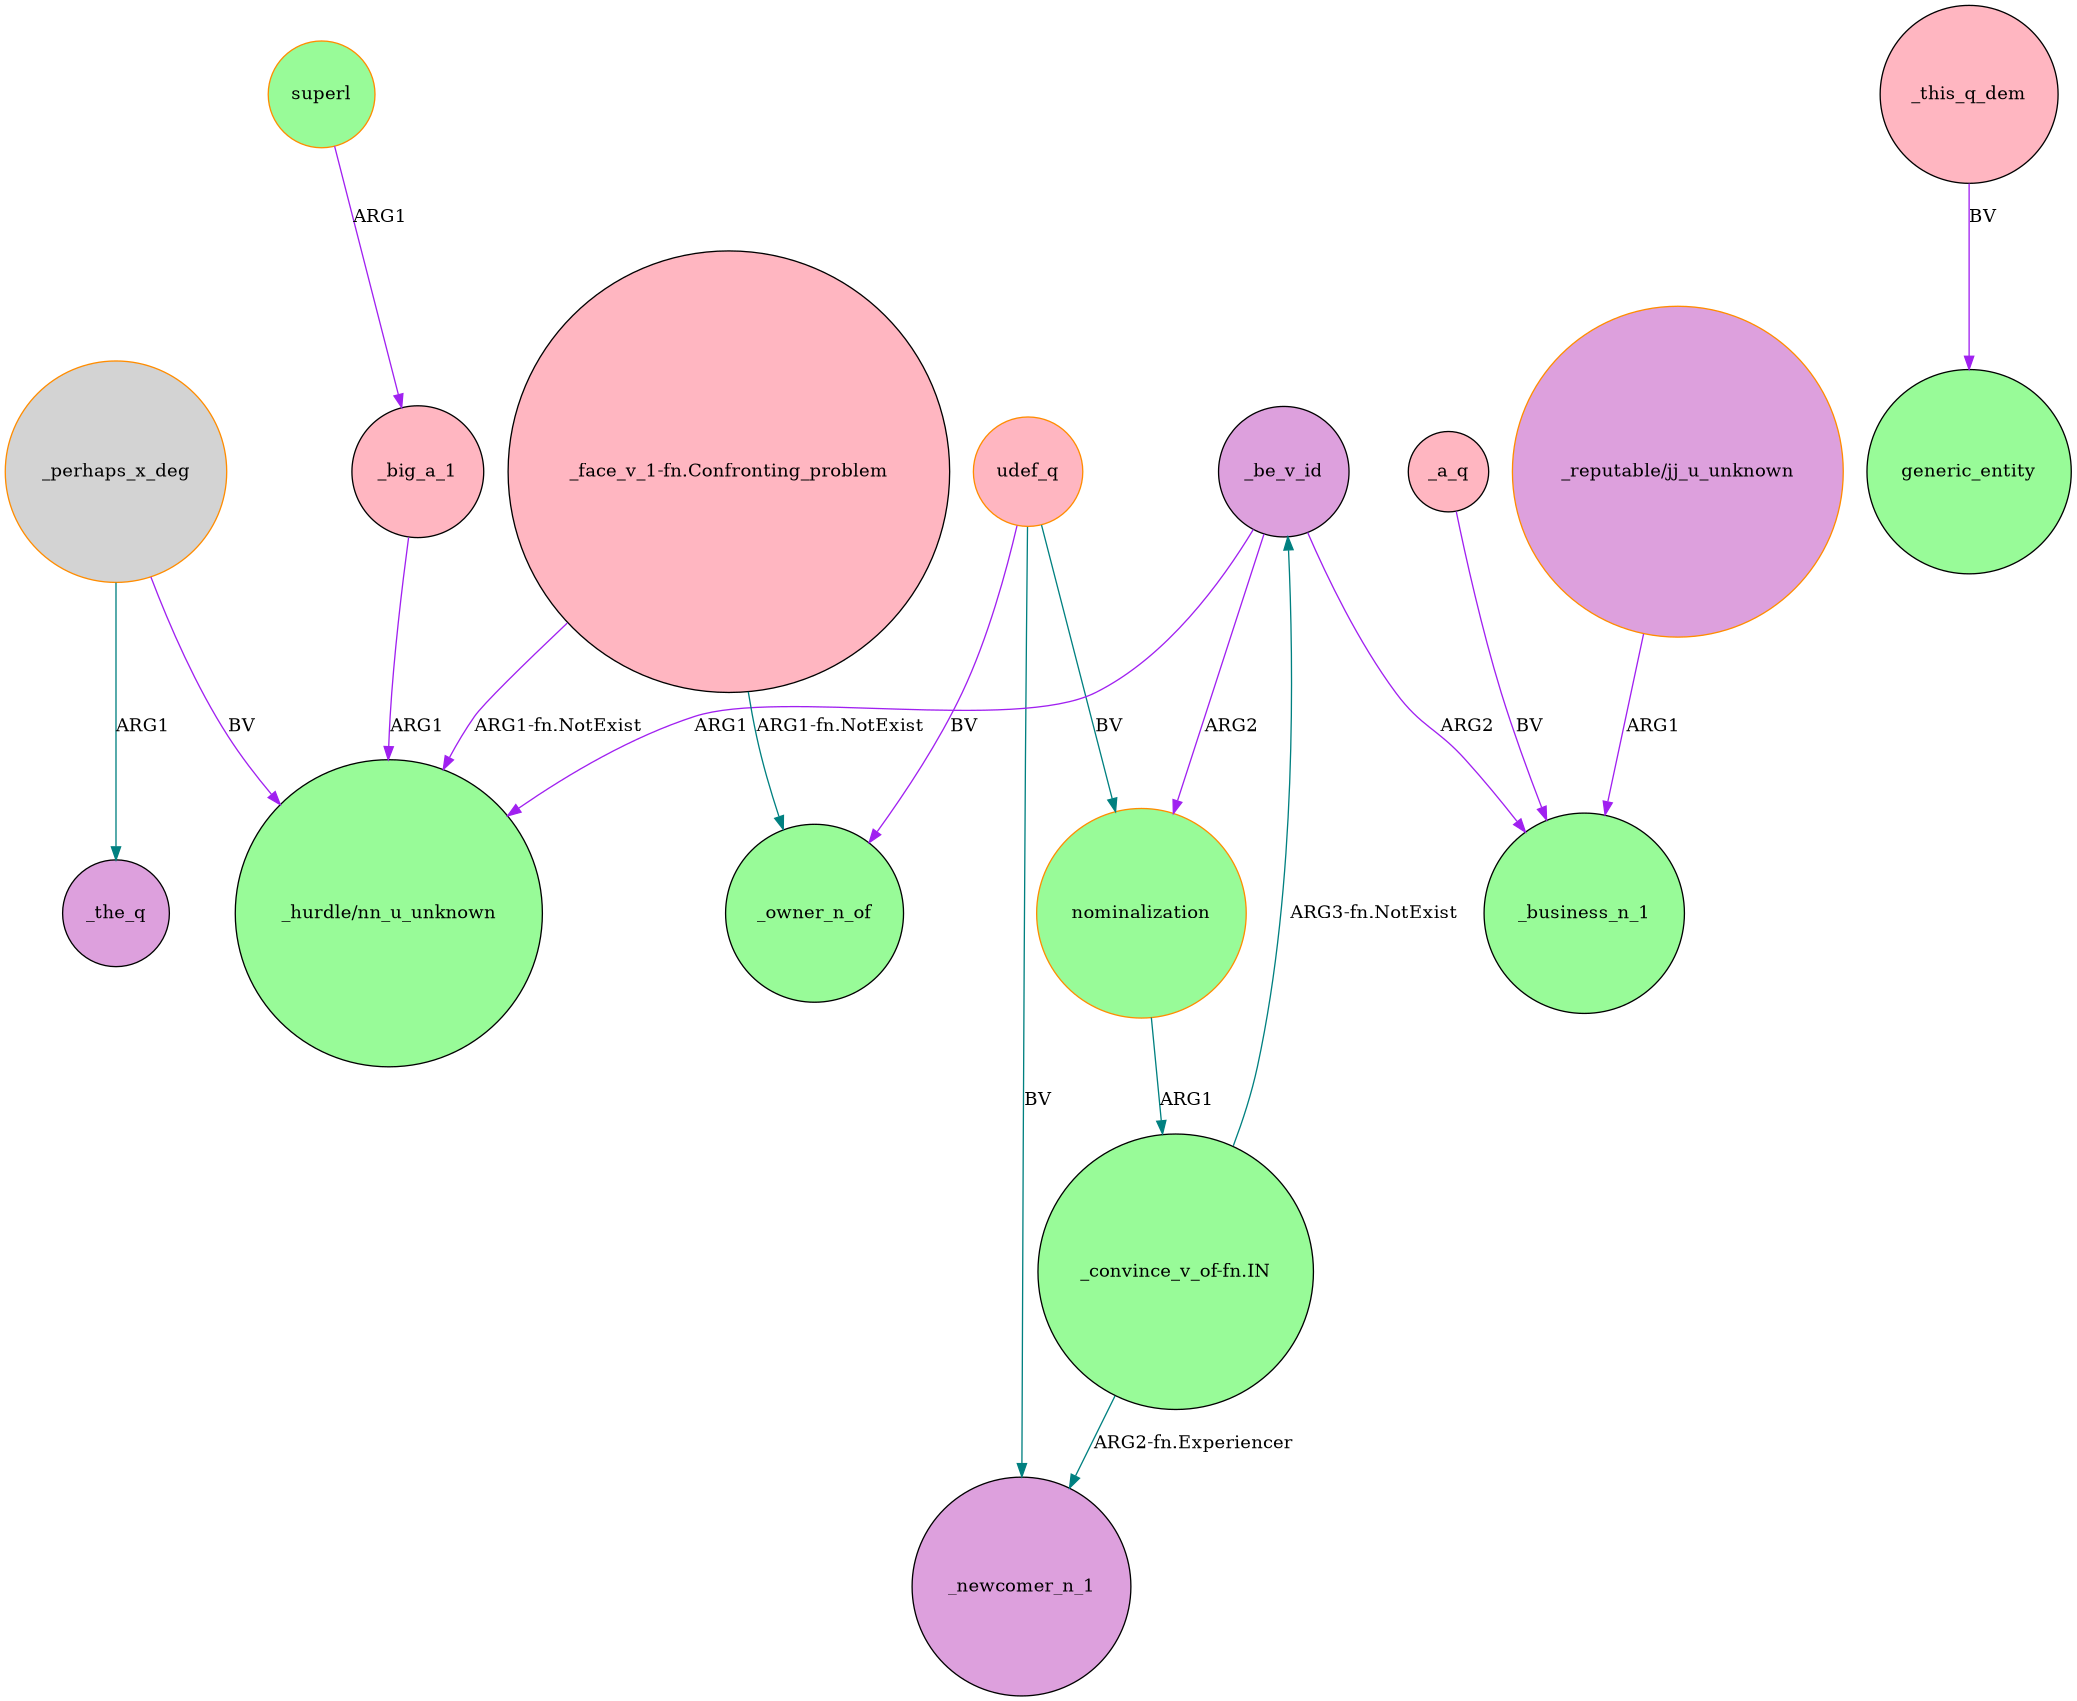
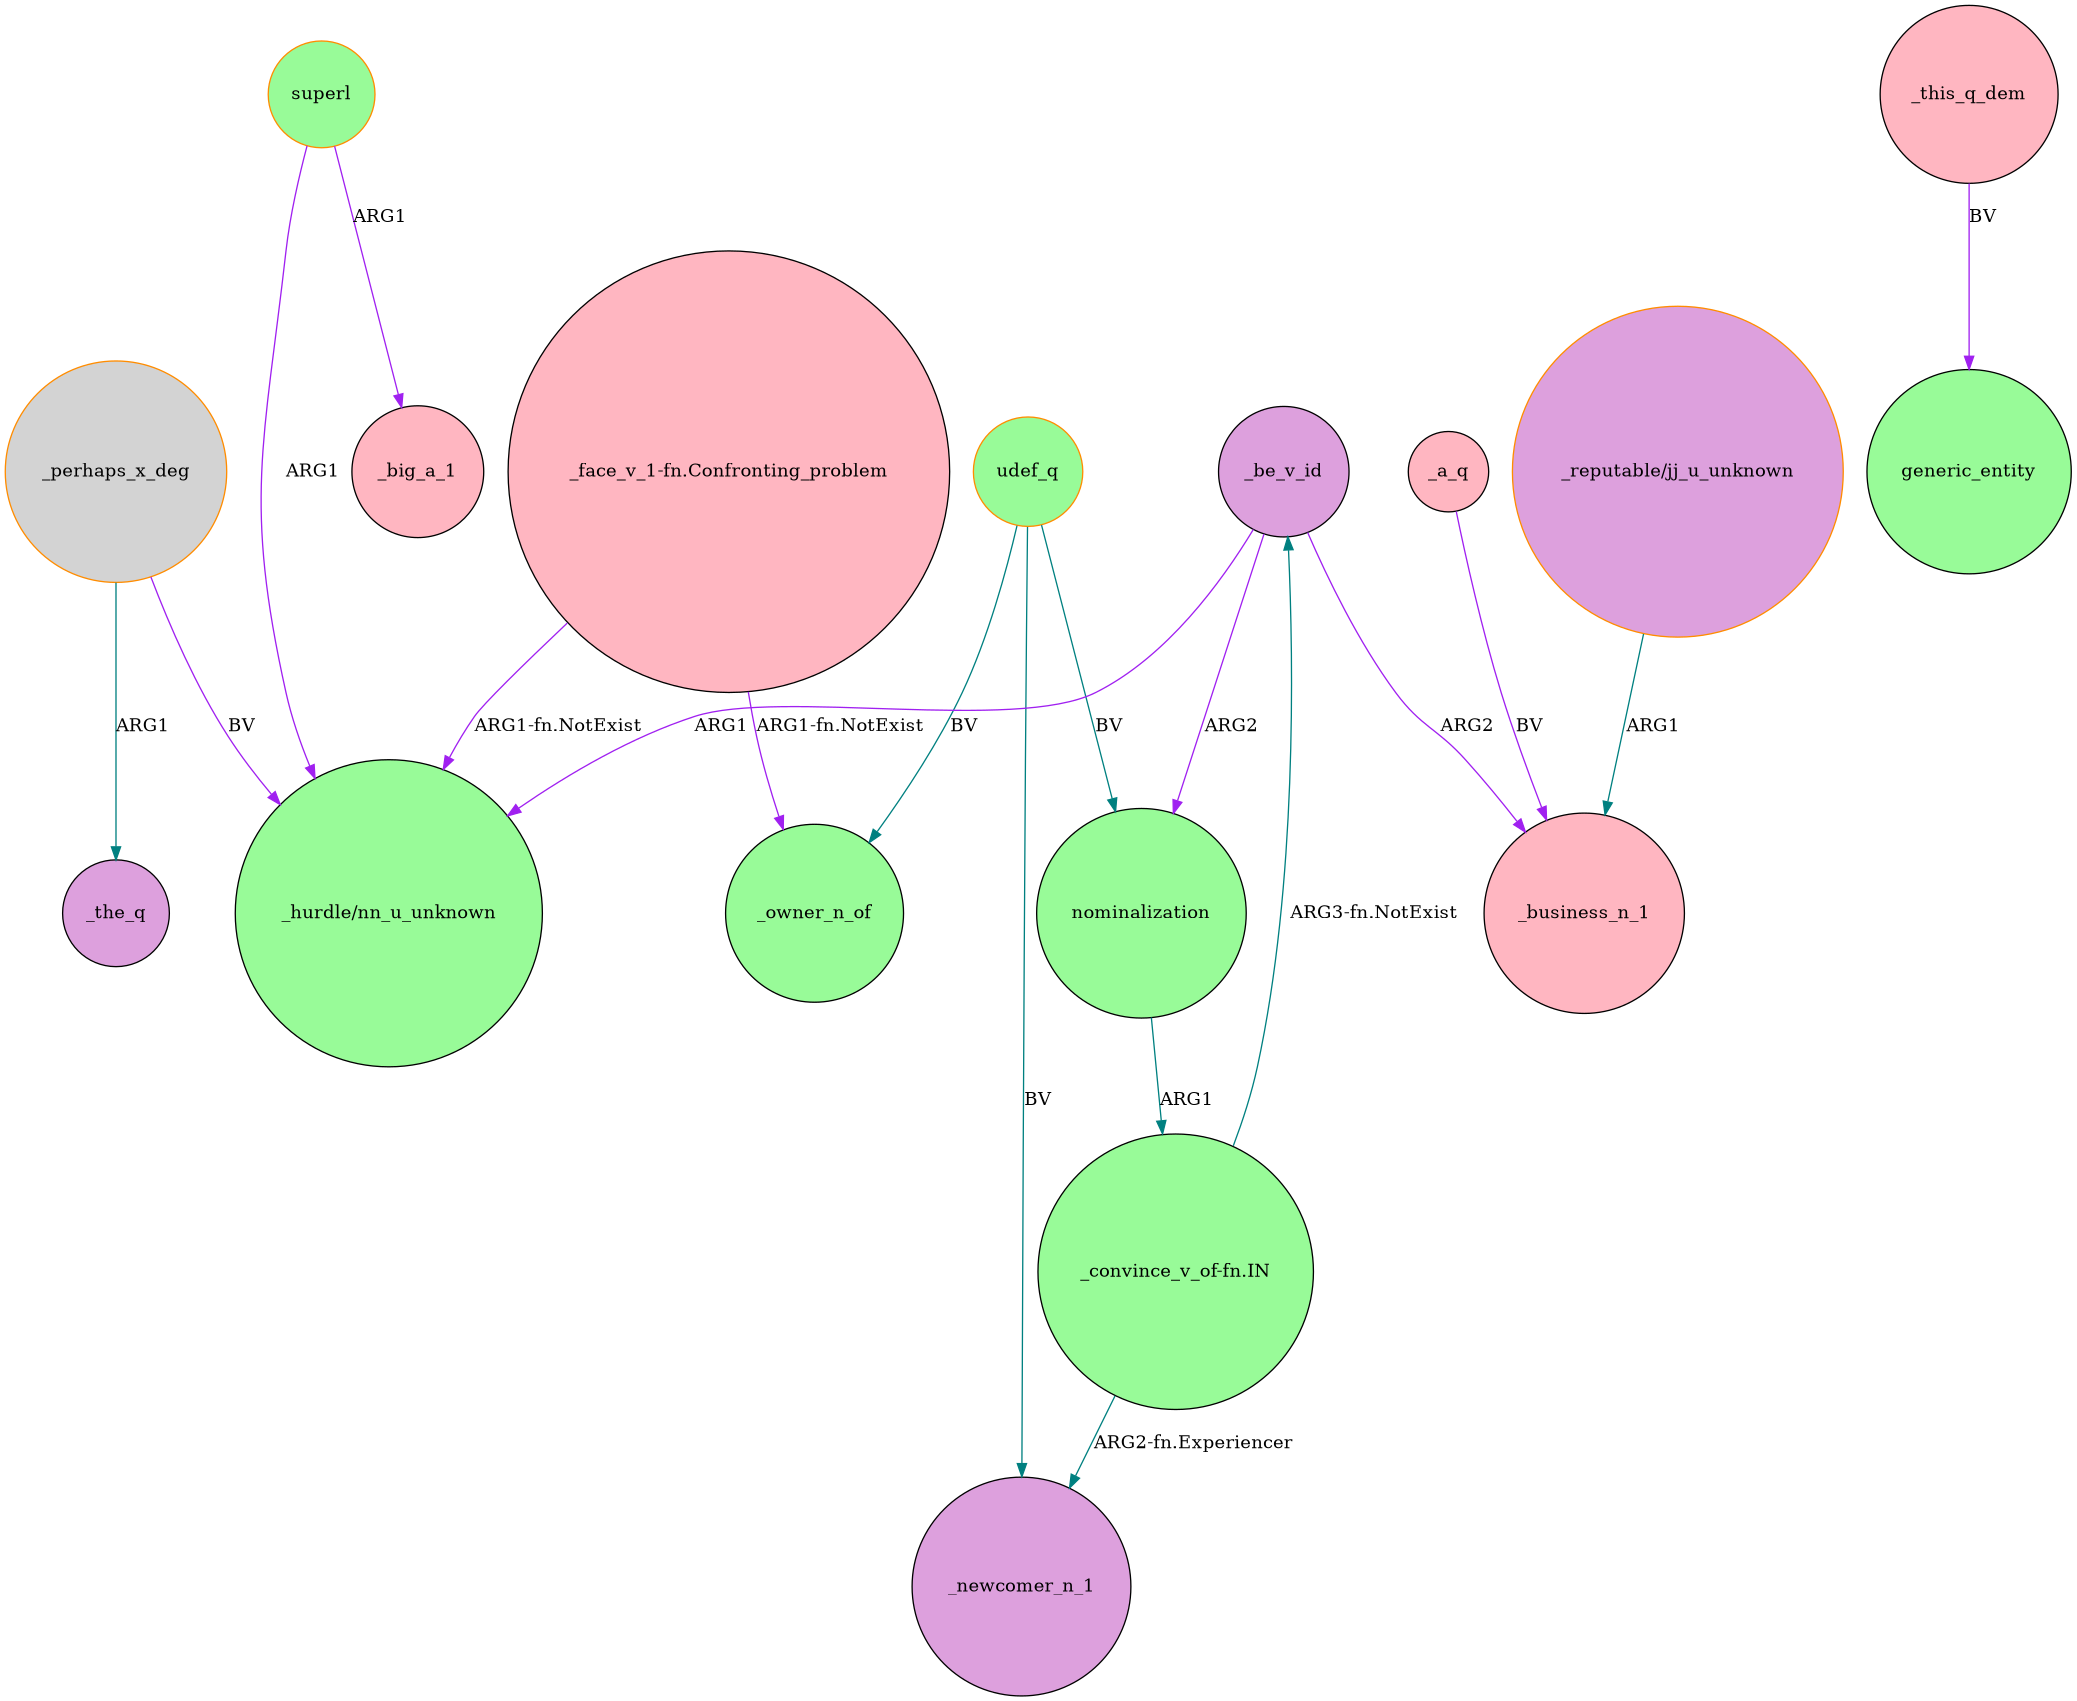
(1028, 472) -> (1028, 472)
(396, 642) -> (263, 457)
(965, 687) -> (965, 687)
(1626, 718) -> (1626, 718)
(761, 755) -> (761, 755)
(1141, 913) -> (1141, 913)
(1584, 913) -> (1584, 913)
